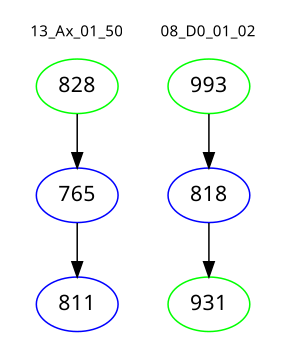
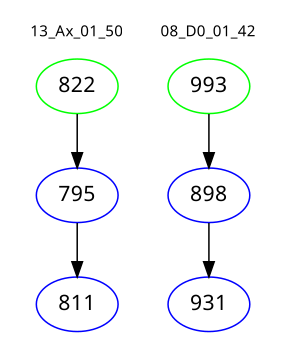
(209, 33) -> (209, 33)
(77, 86) -> (77, 86)
(77, 195) -> (77, 195)
(209, 195) -> (209, 195)
(209, 304) -> (209, 304)
